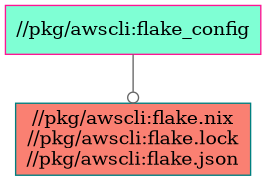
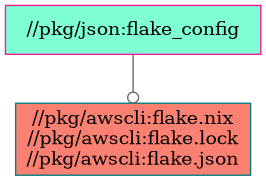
(133, 30) -> (133, 30)
